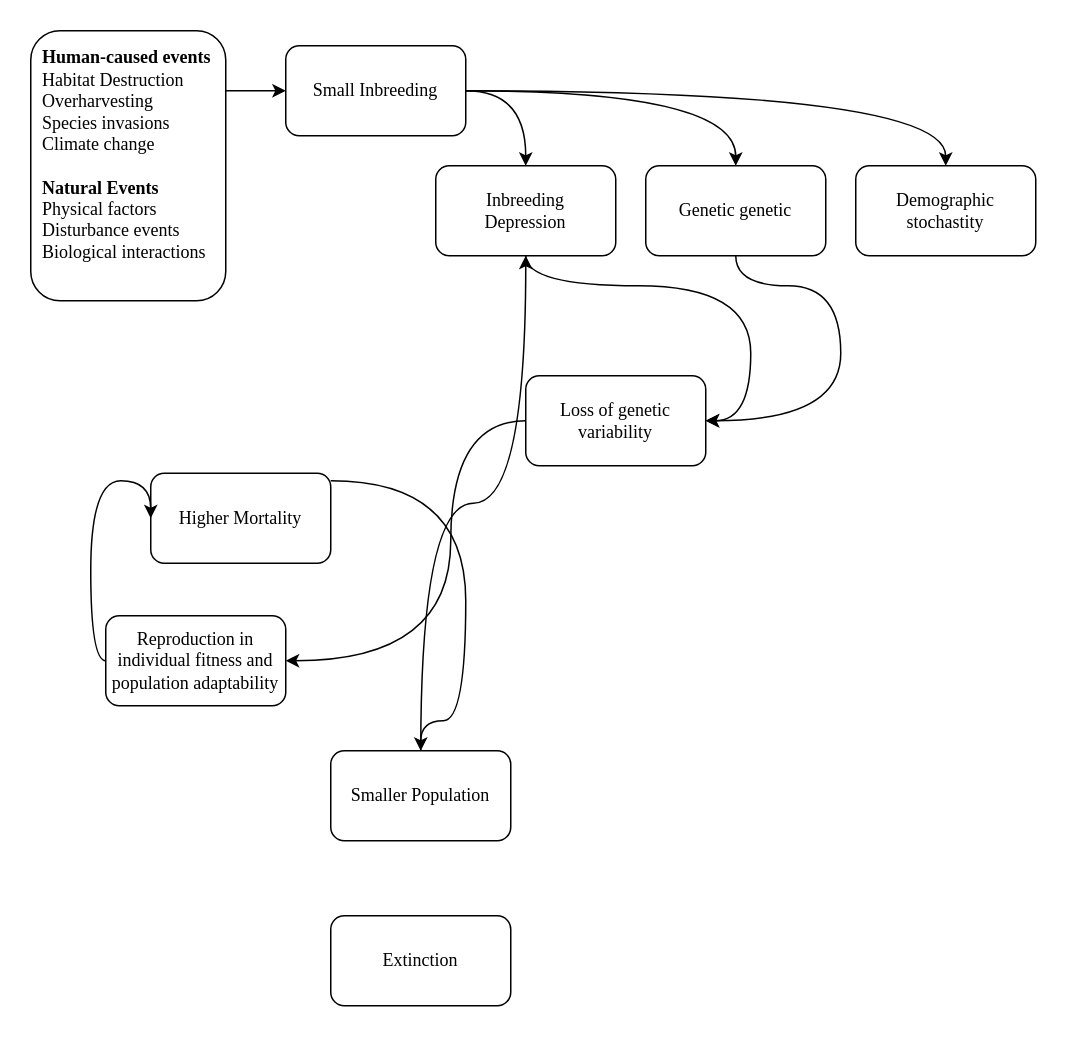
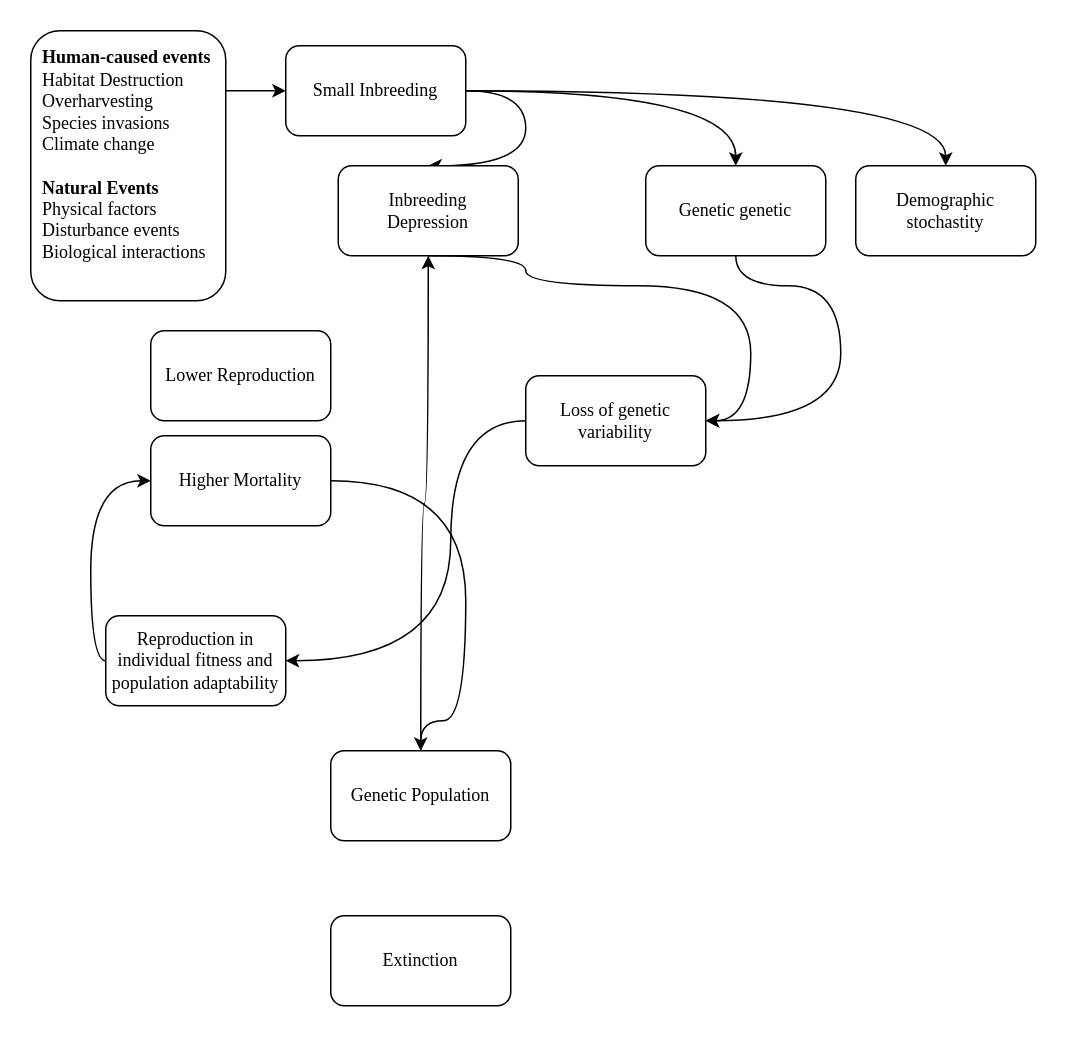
(526, 211) -> (428, 211)
none -> (241, 376)
(241, 518) -> (241, 481)
(421, 796) -> (421, 796)
